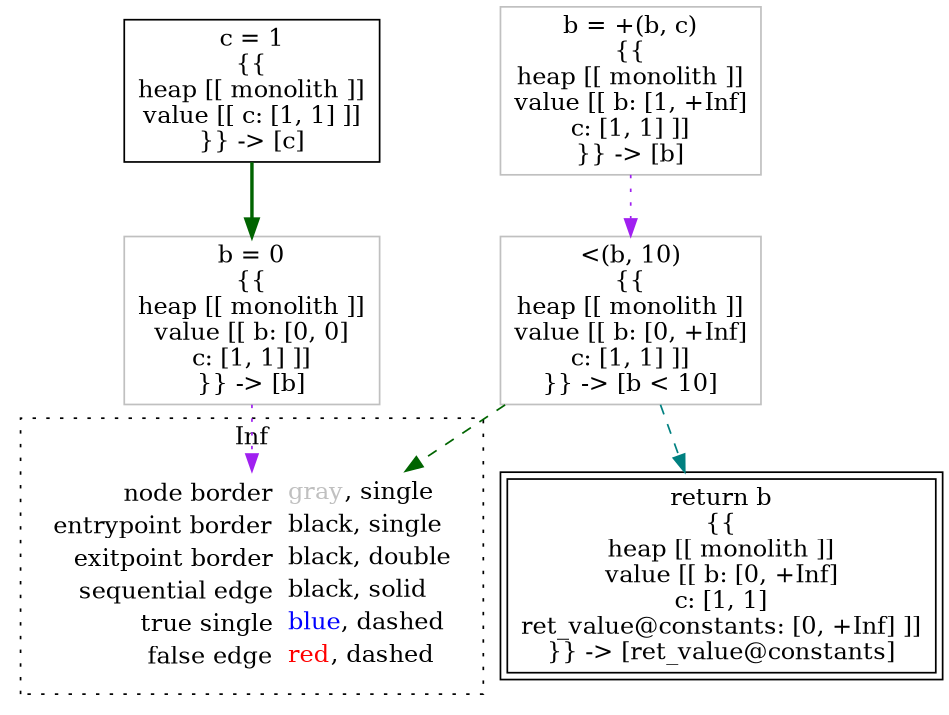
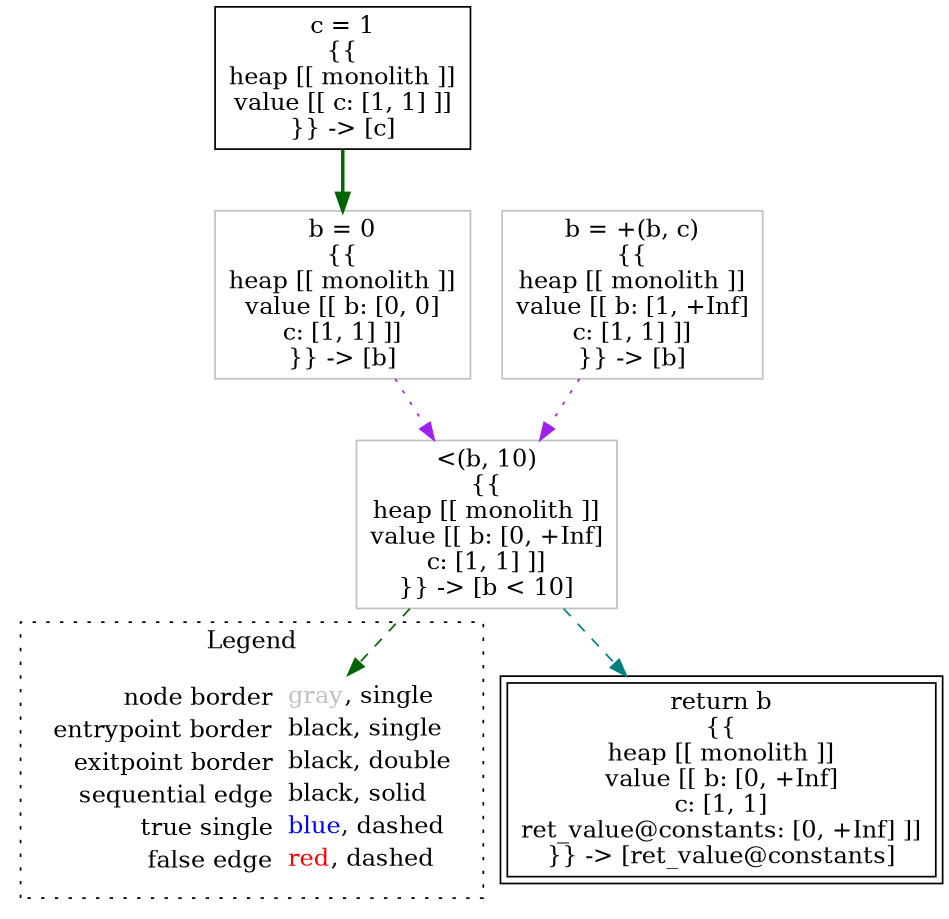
(252, 429) -> (410, 402)
(252, 438) -> (252, 642)
